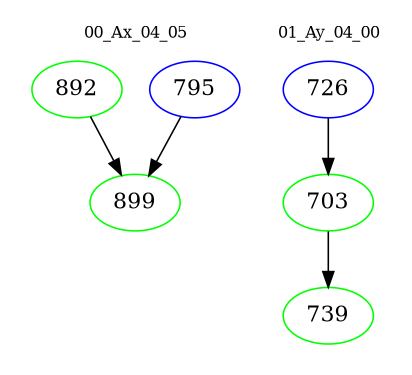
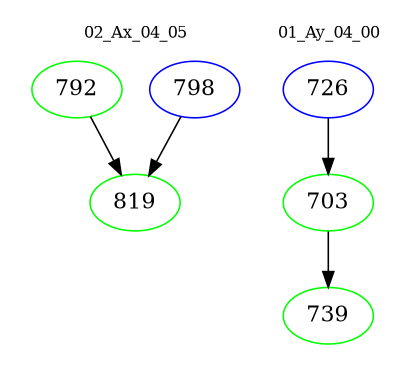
(136, 34) -> (136, 34)
(77, 90) -> (77, 90)
(195, 90) -> (195, 90)
(135, 203) -> (135, 203)
